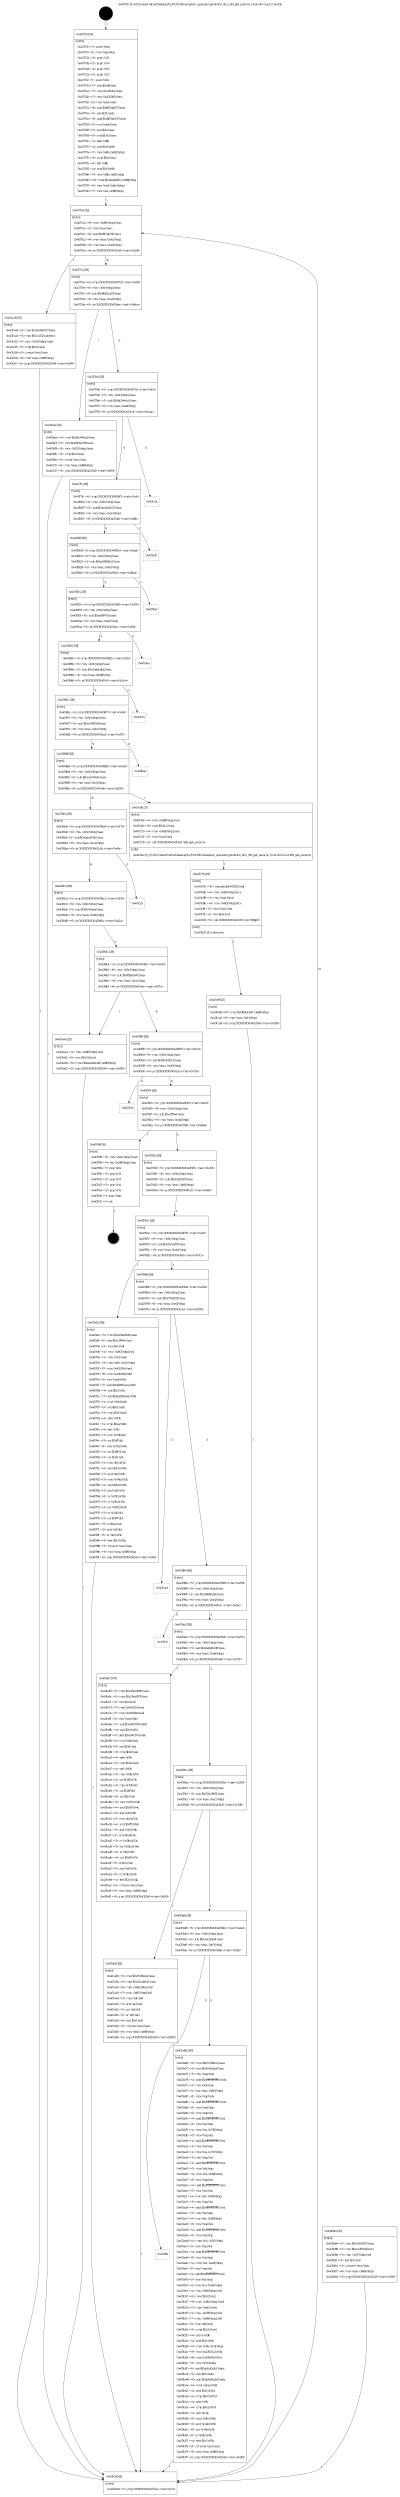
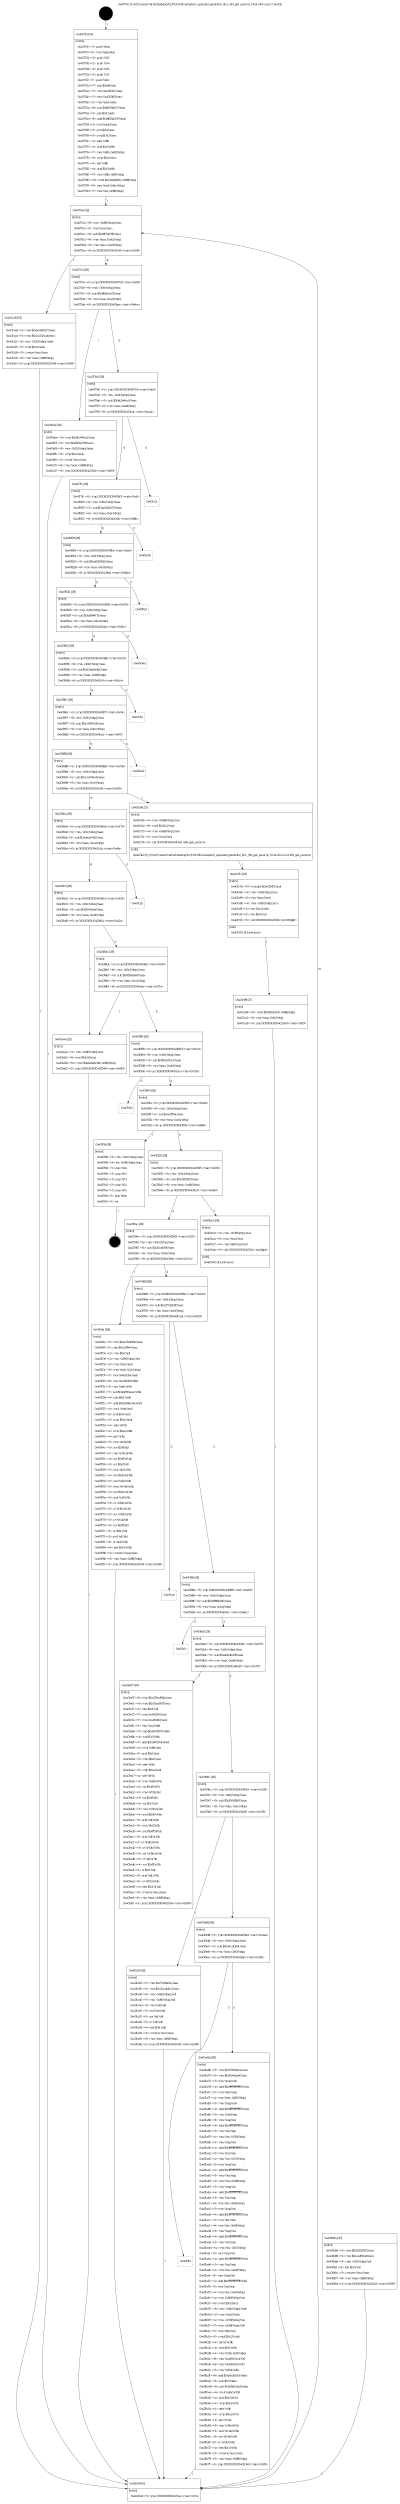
none -> (235, 1242)
